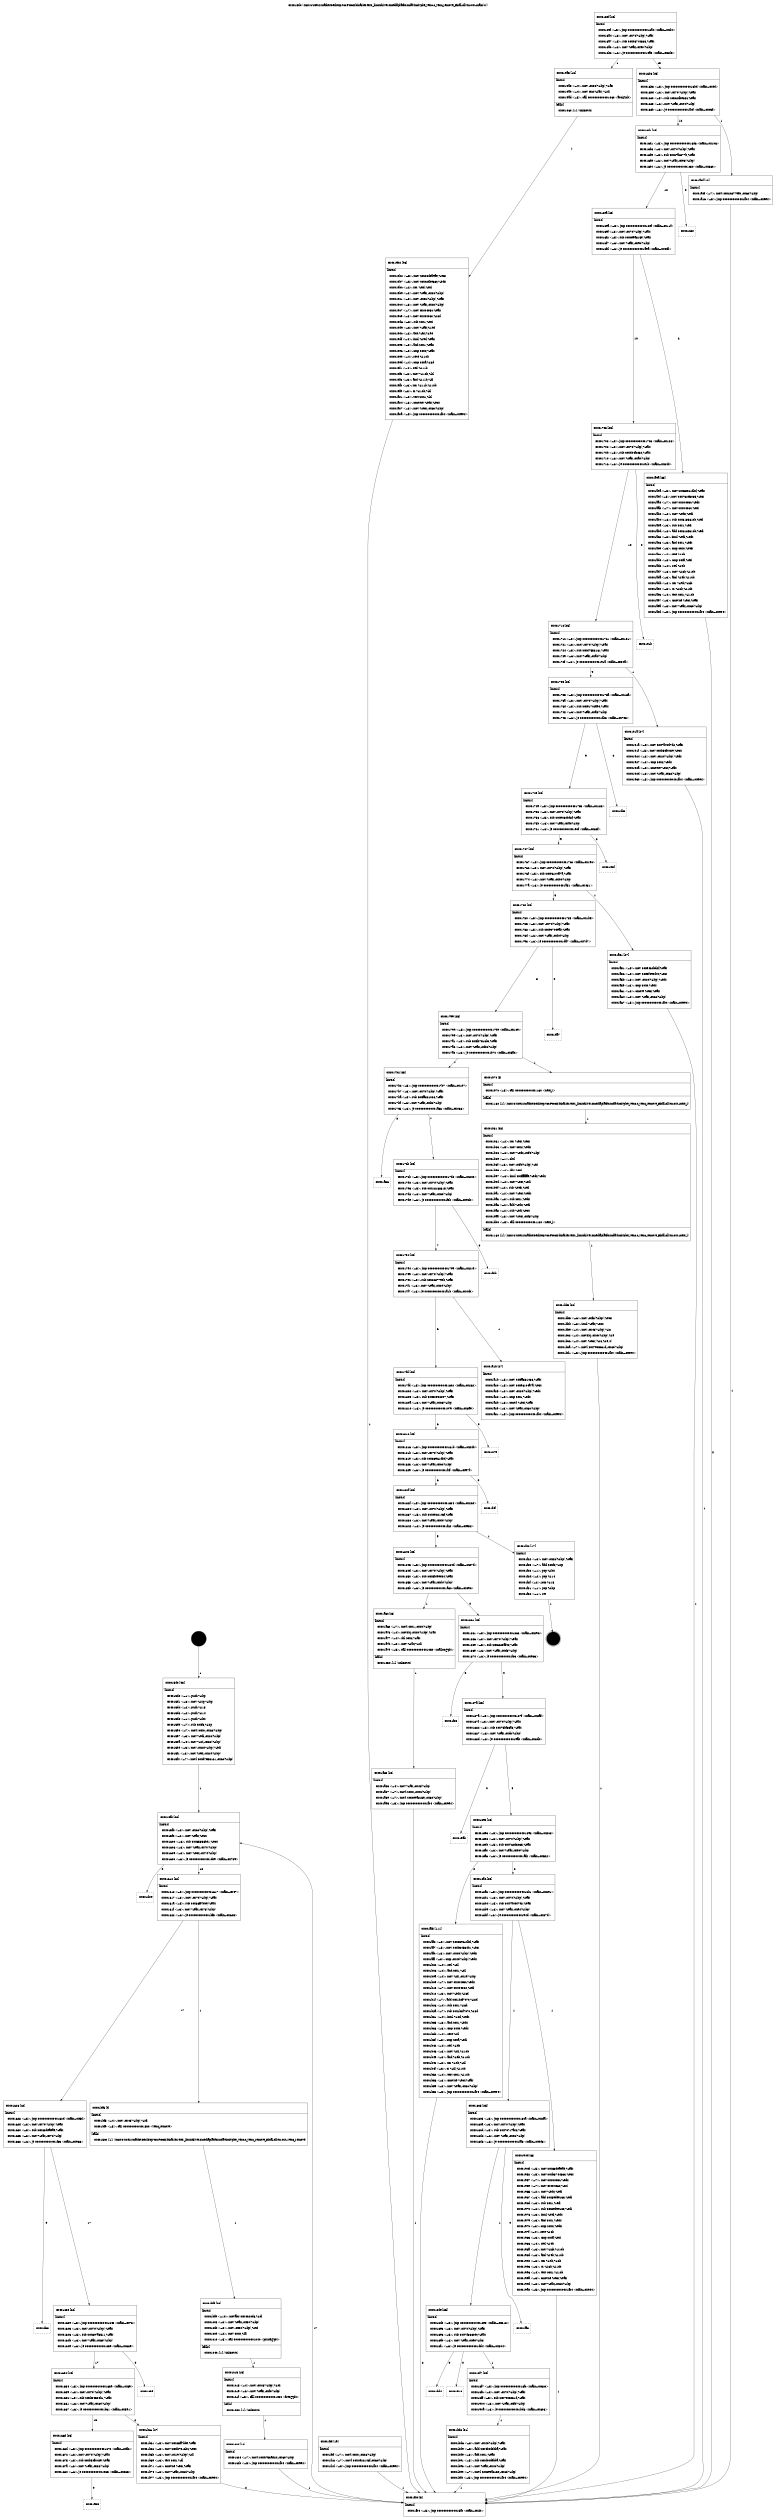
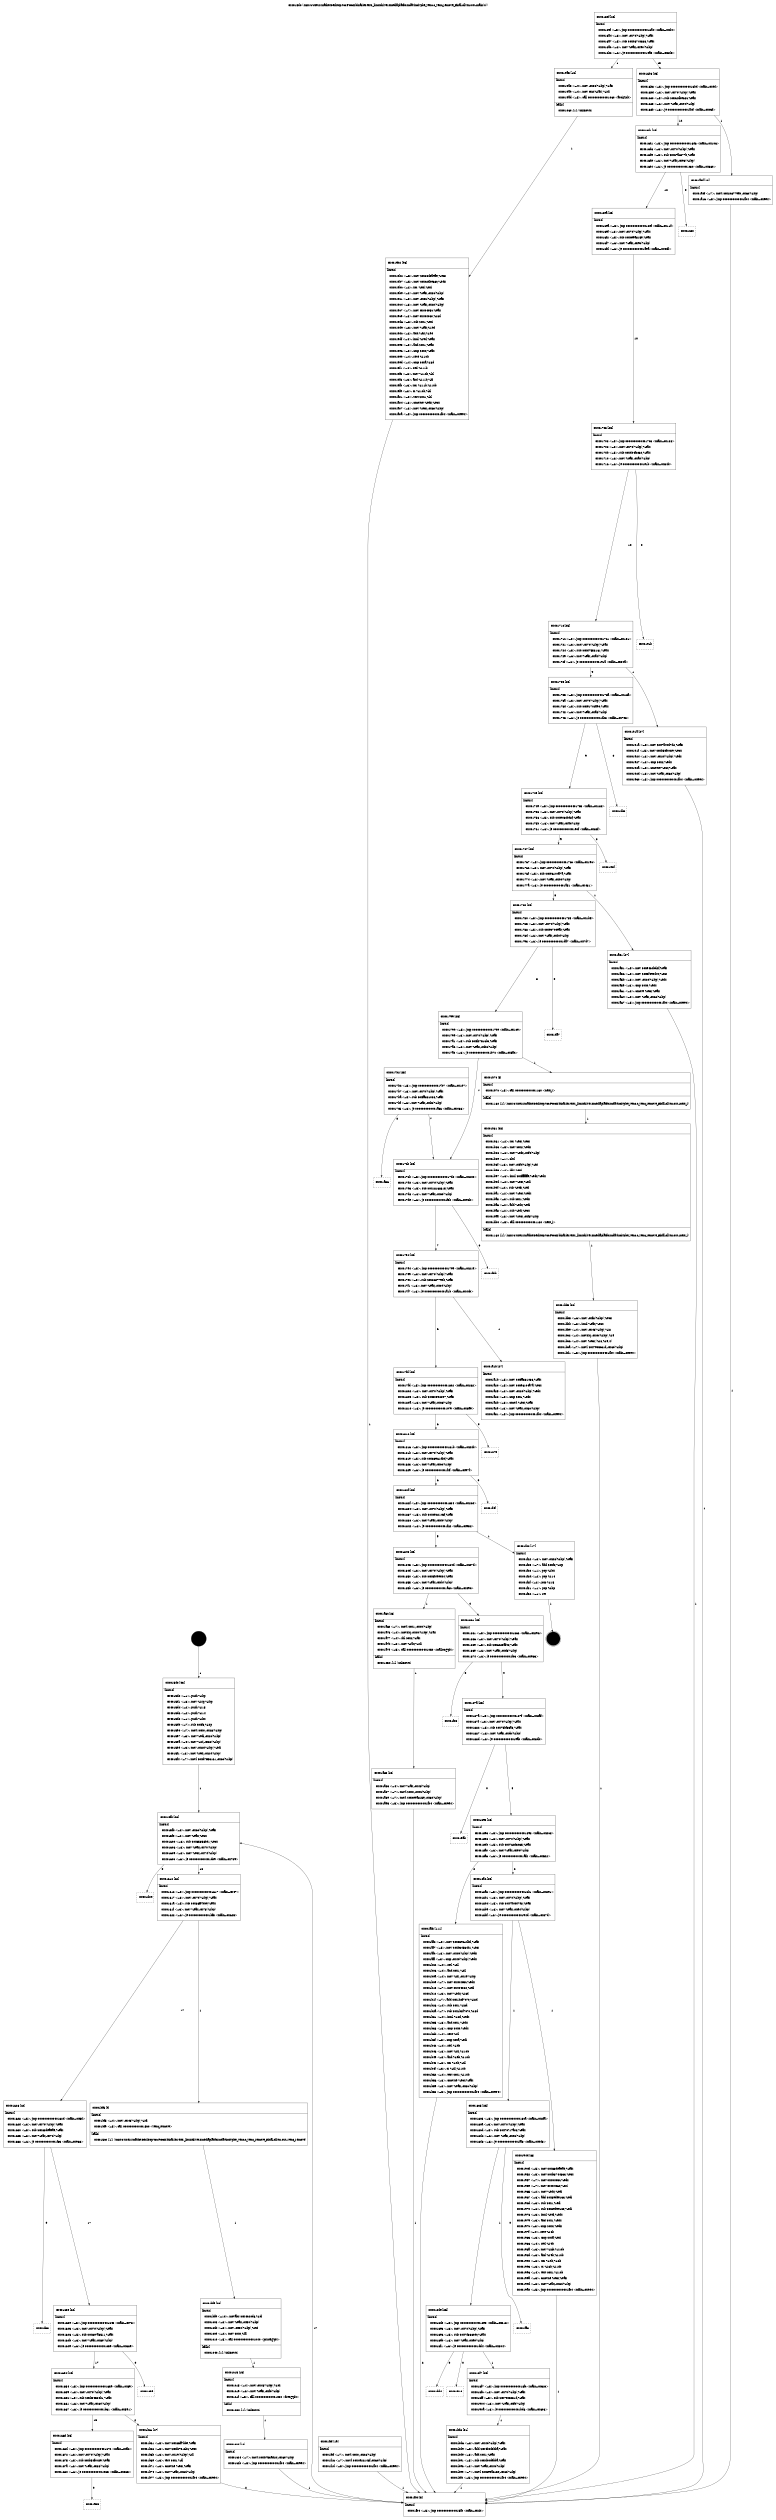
(686, 545) -> none
(454, 1062) -> (472, 1110)
